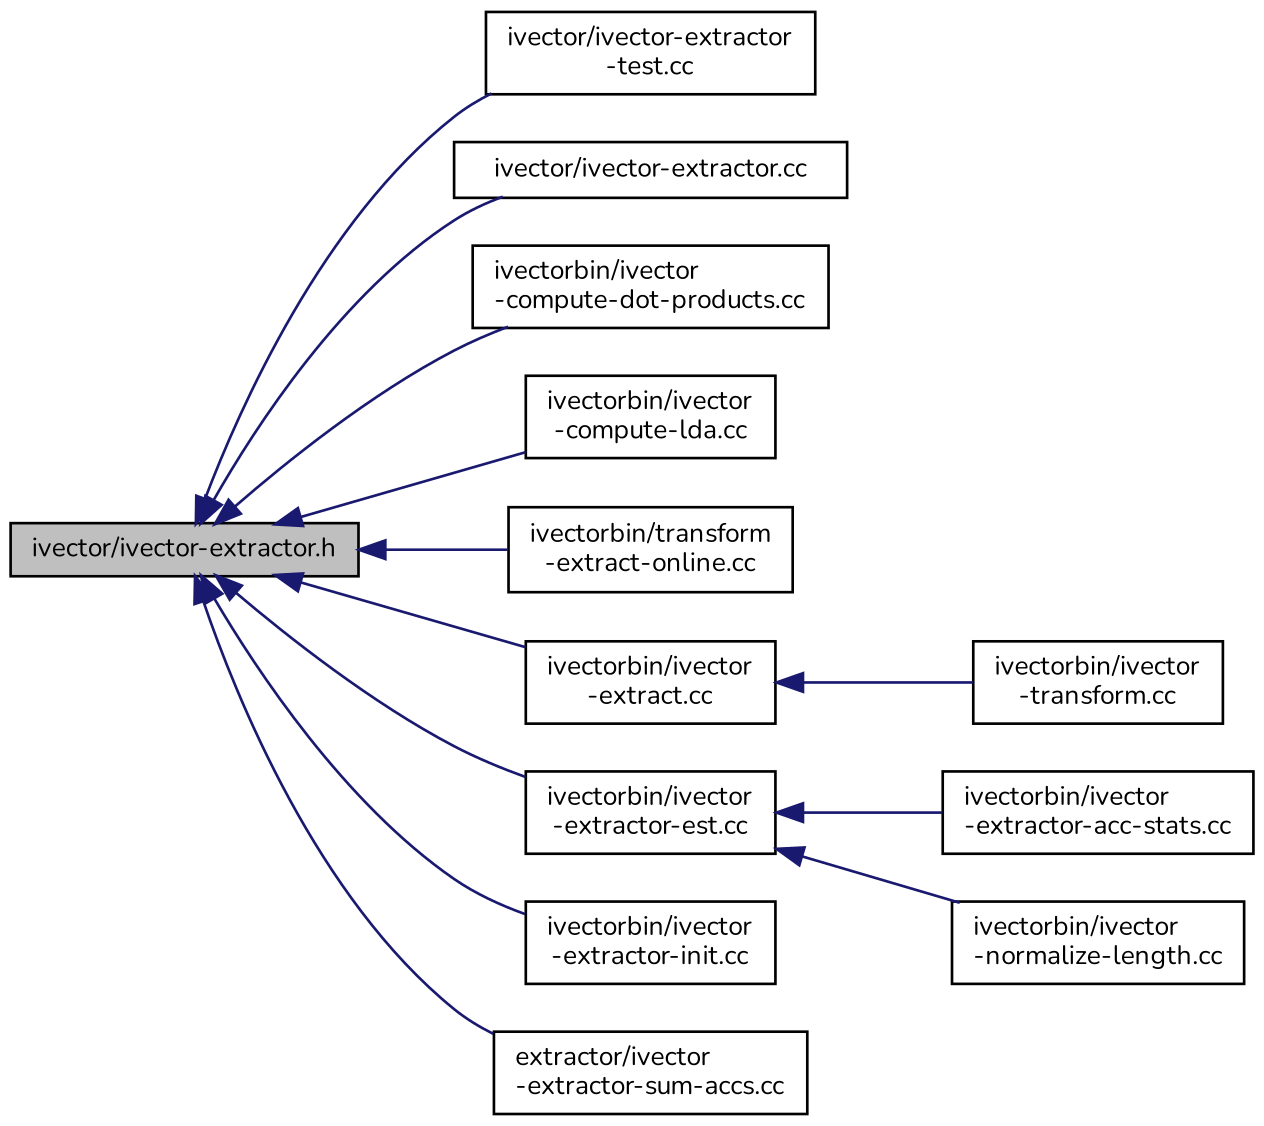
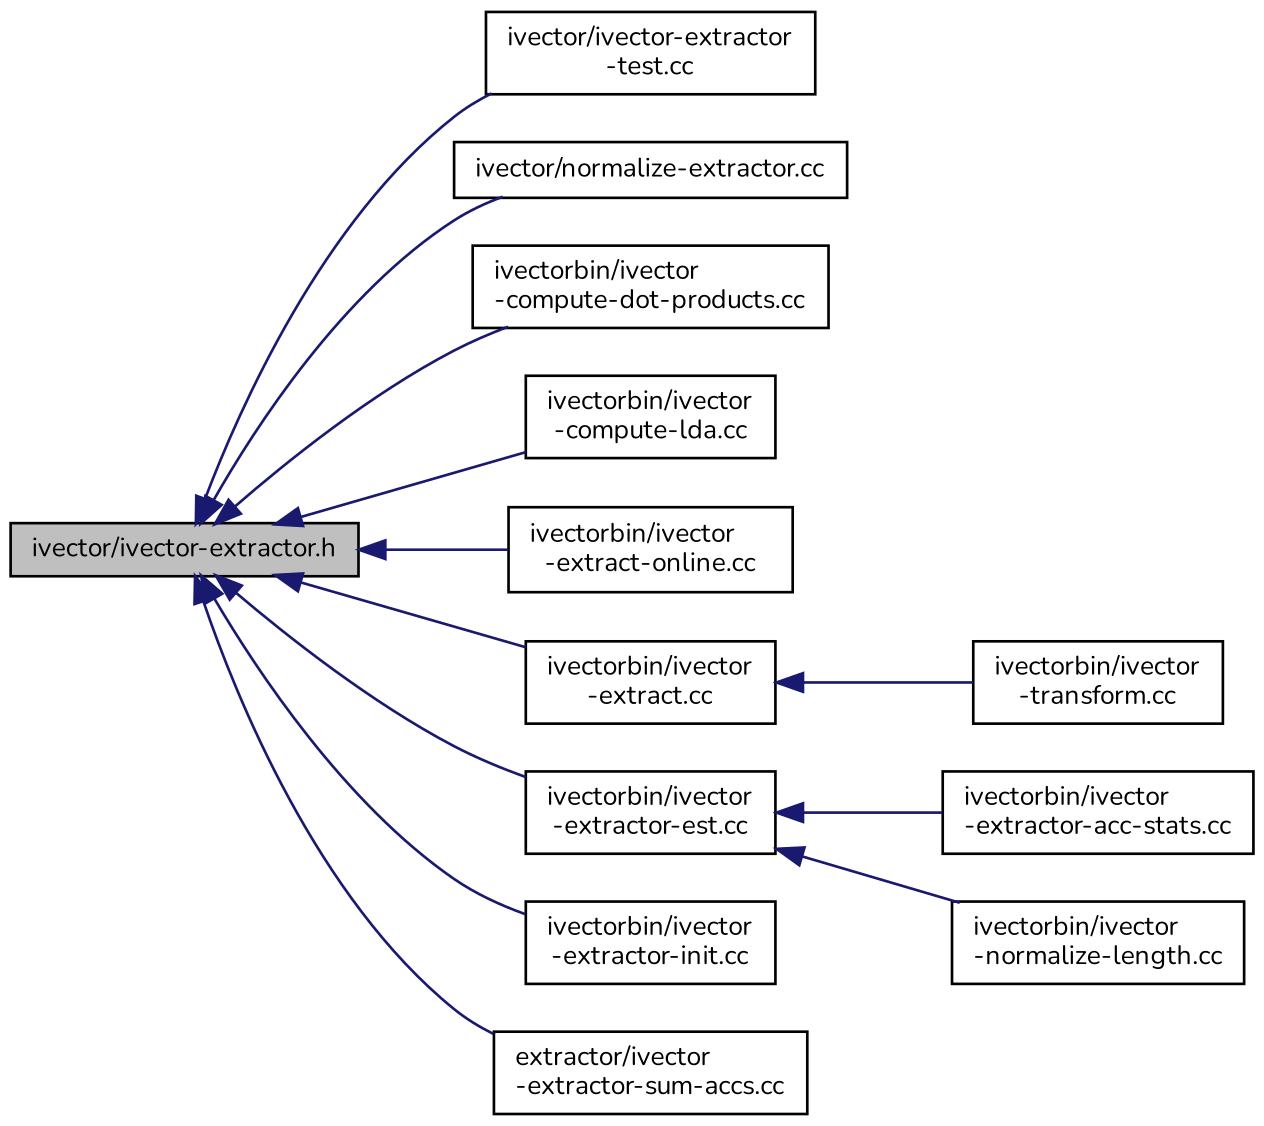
(651, 170) -> (651, 170)
(651, 550) -> (651, 550)
